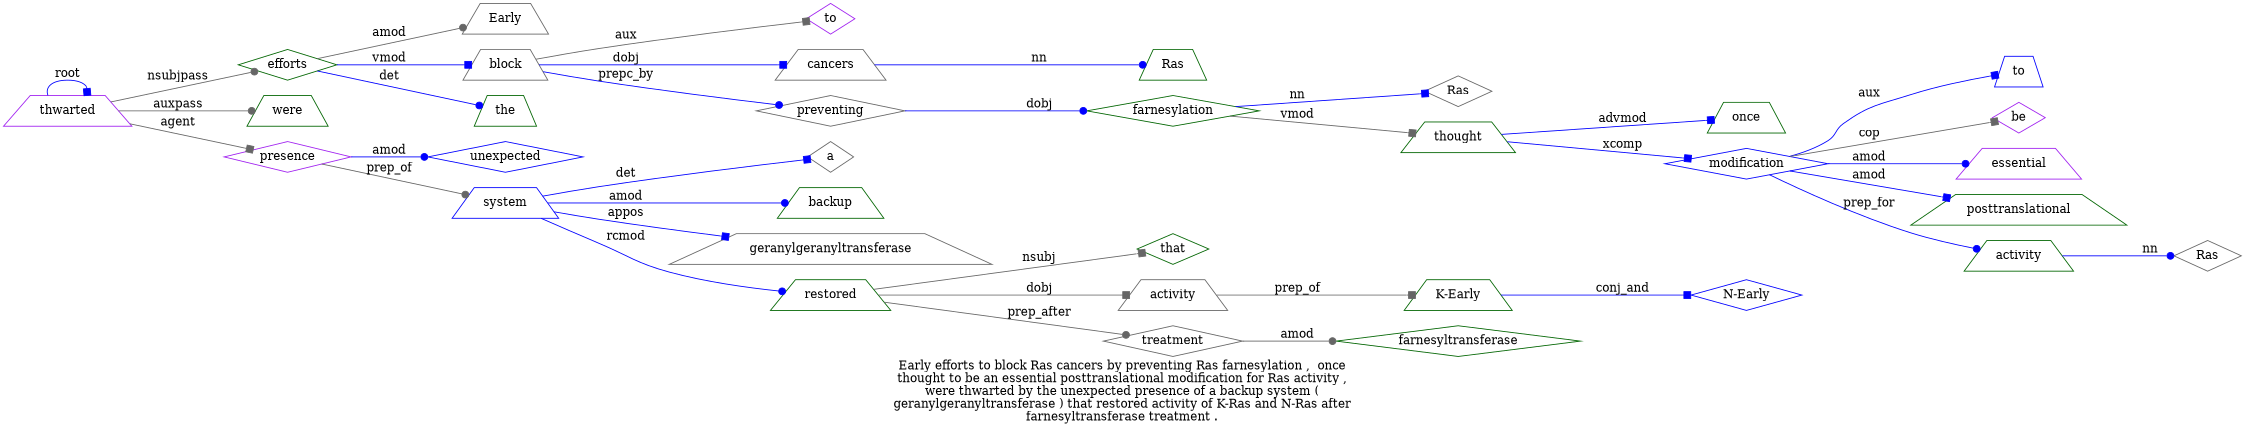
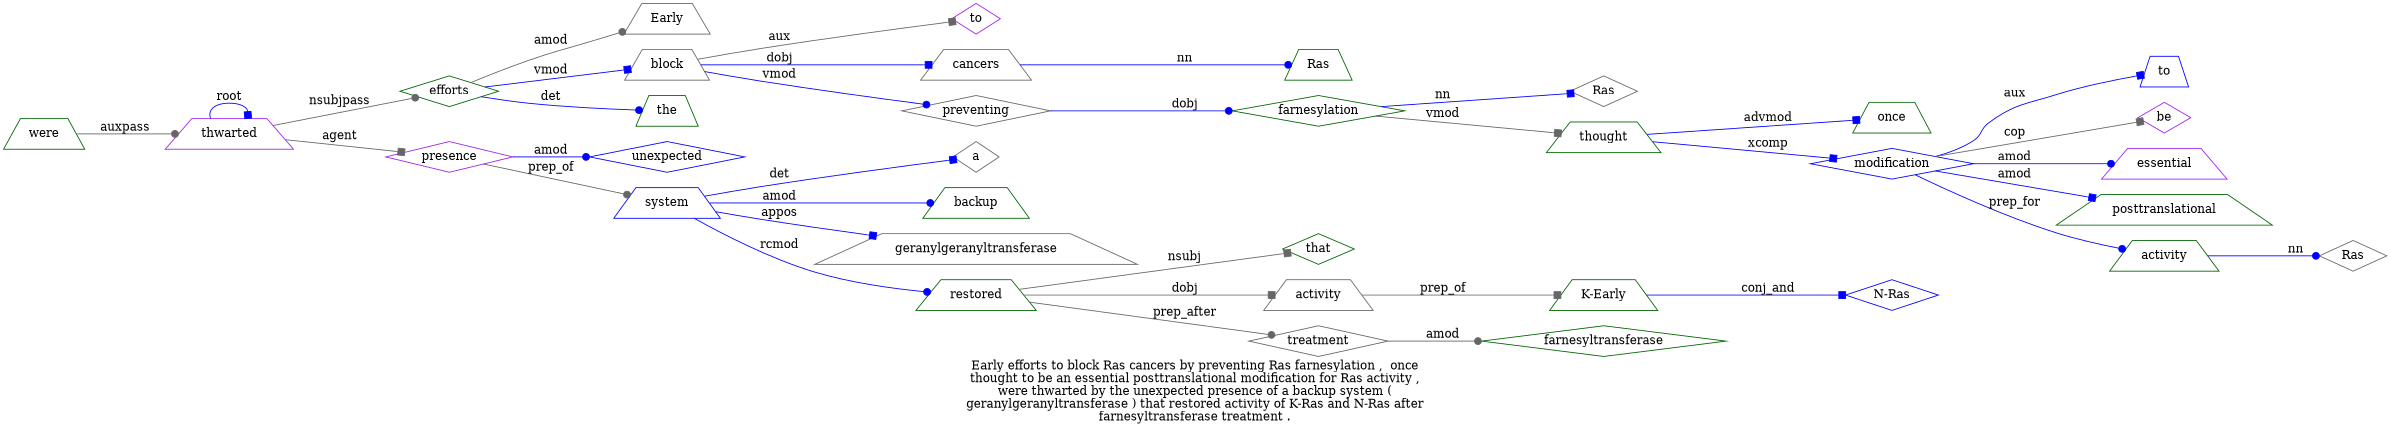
(626, 75) -> (780, 75)
(183, 111) -> (124, 134)
(1746, 295) -> (1892, 295)
